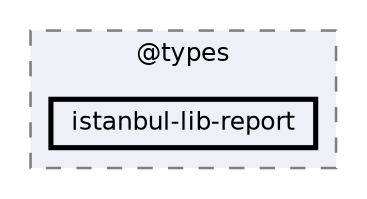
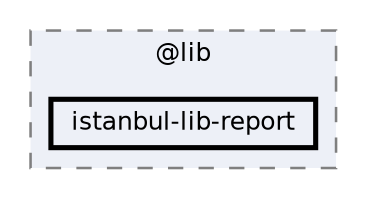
(183, 55) -> (183, 55)
